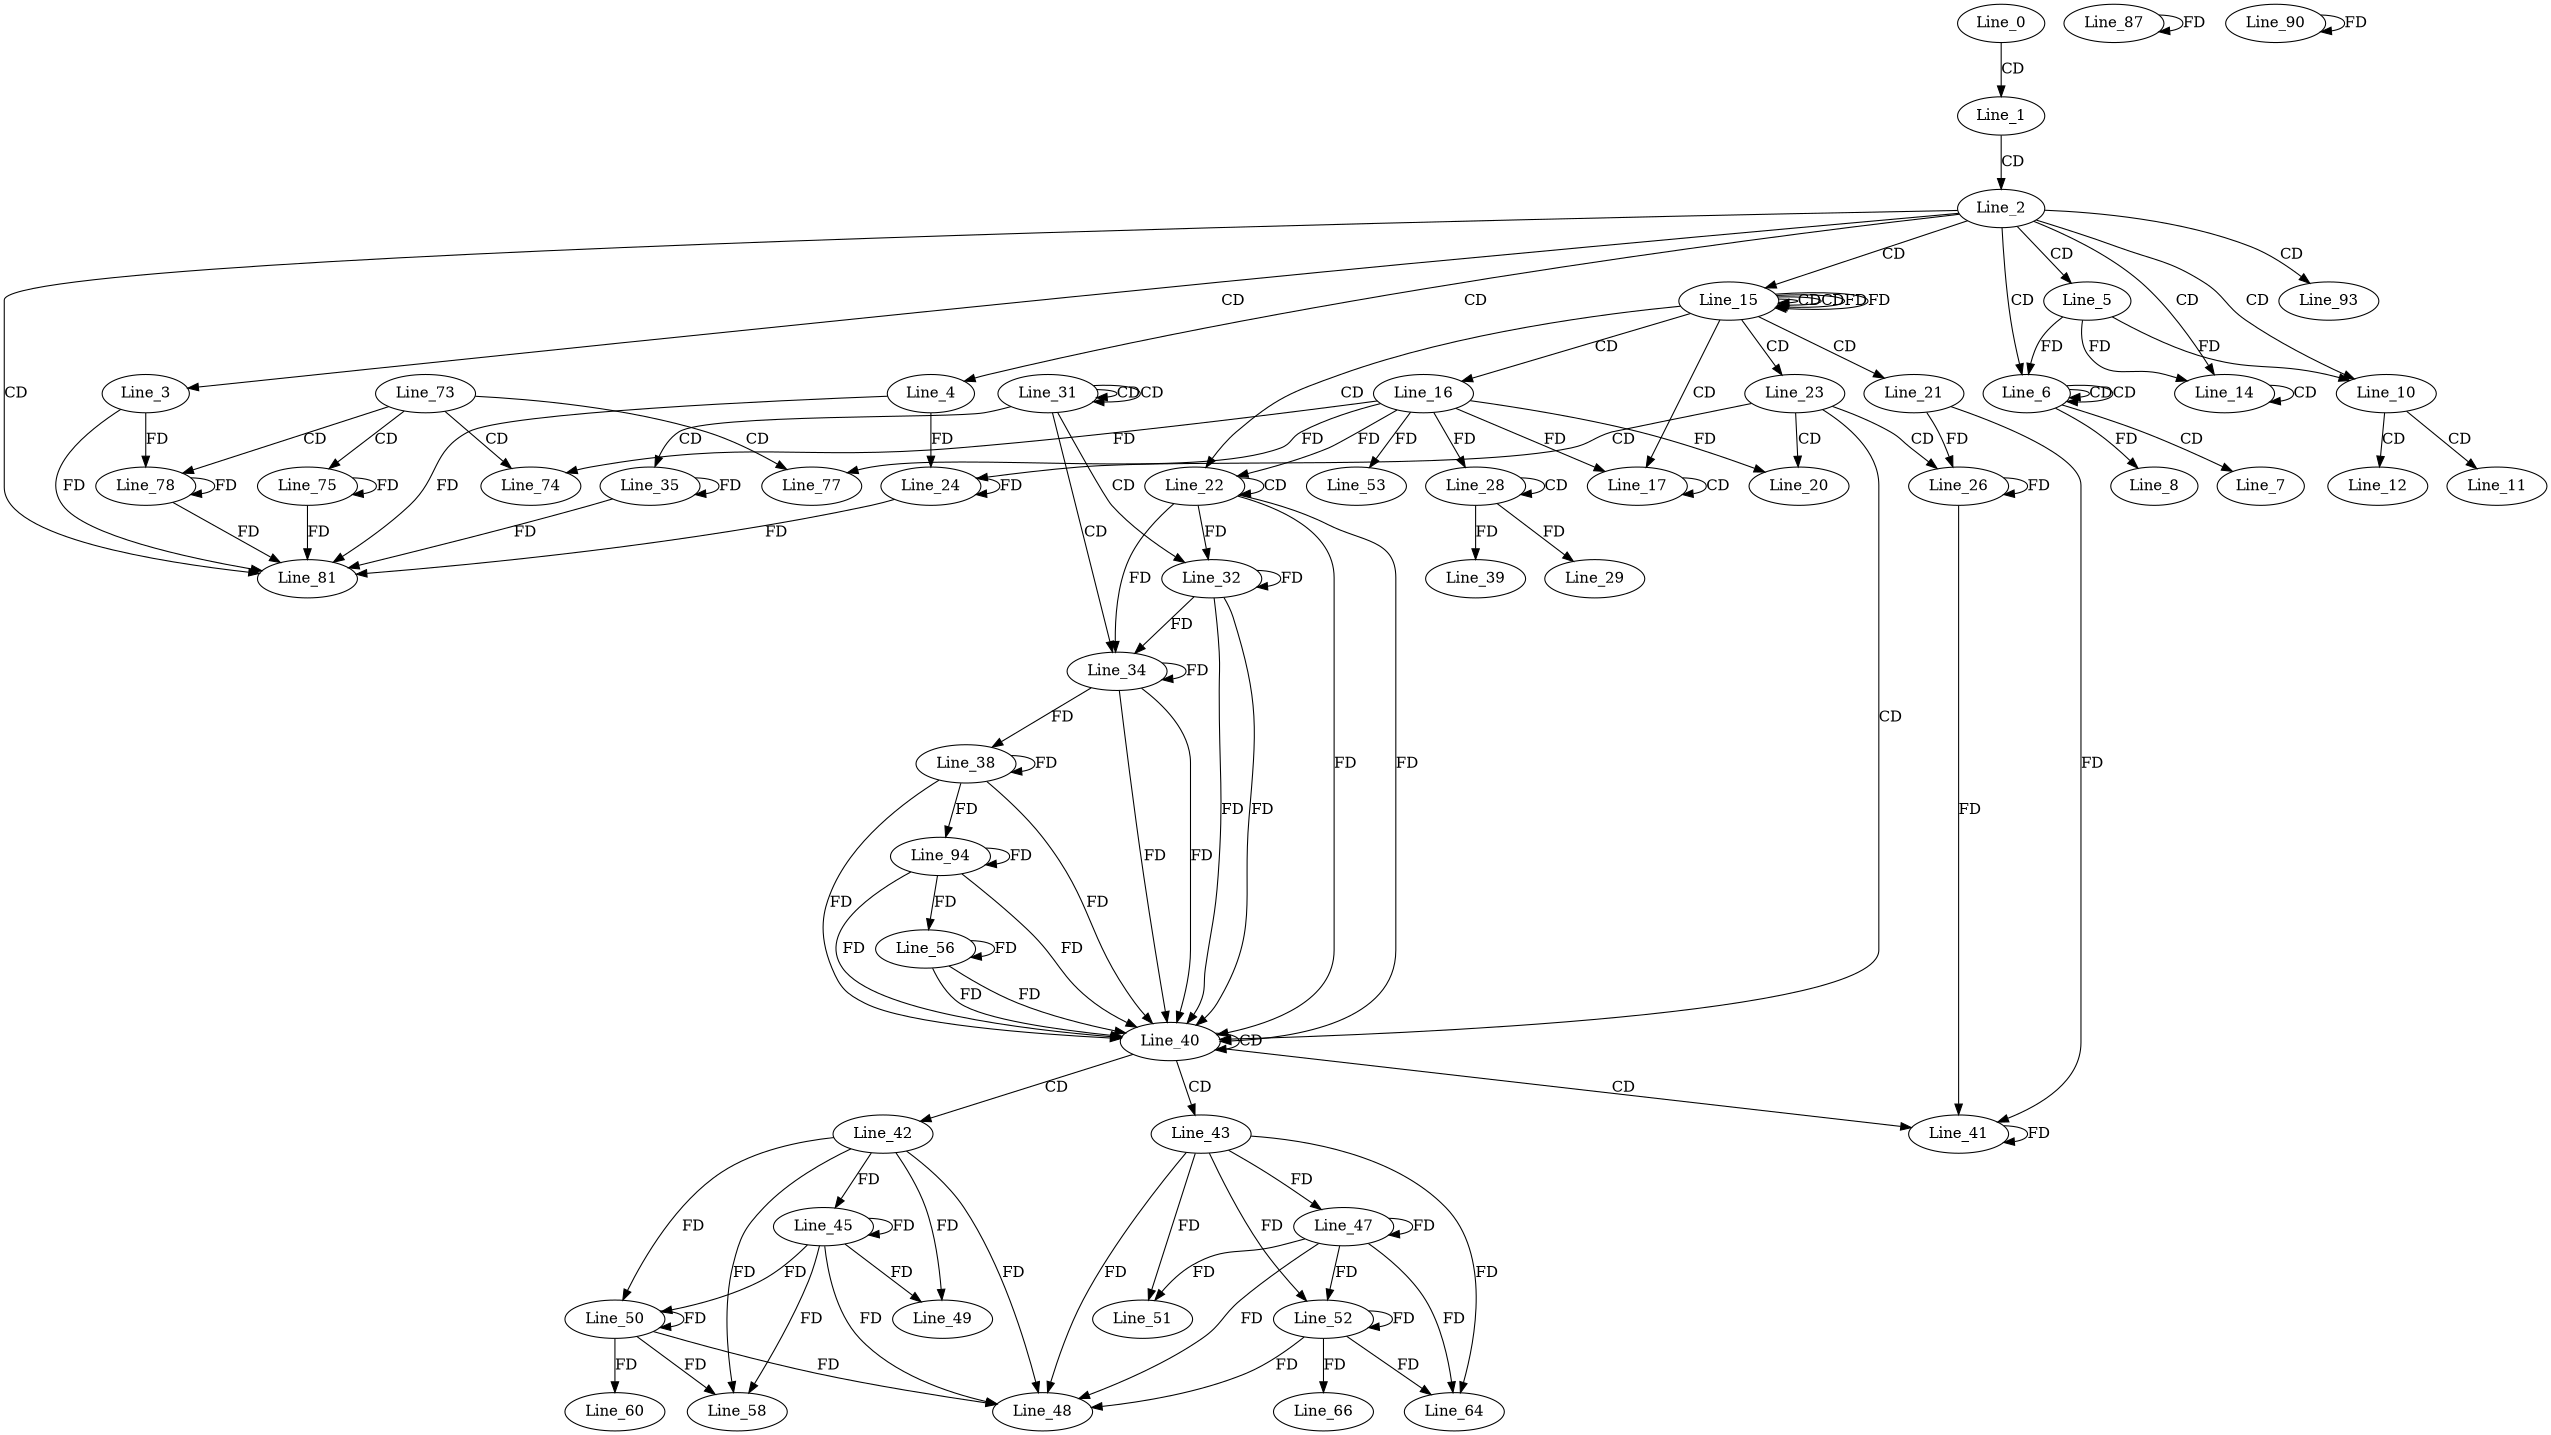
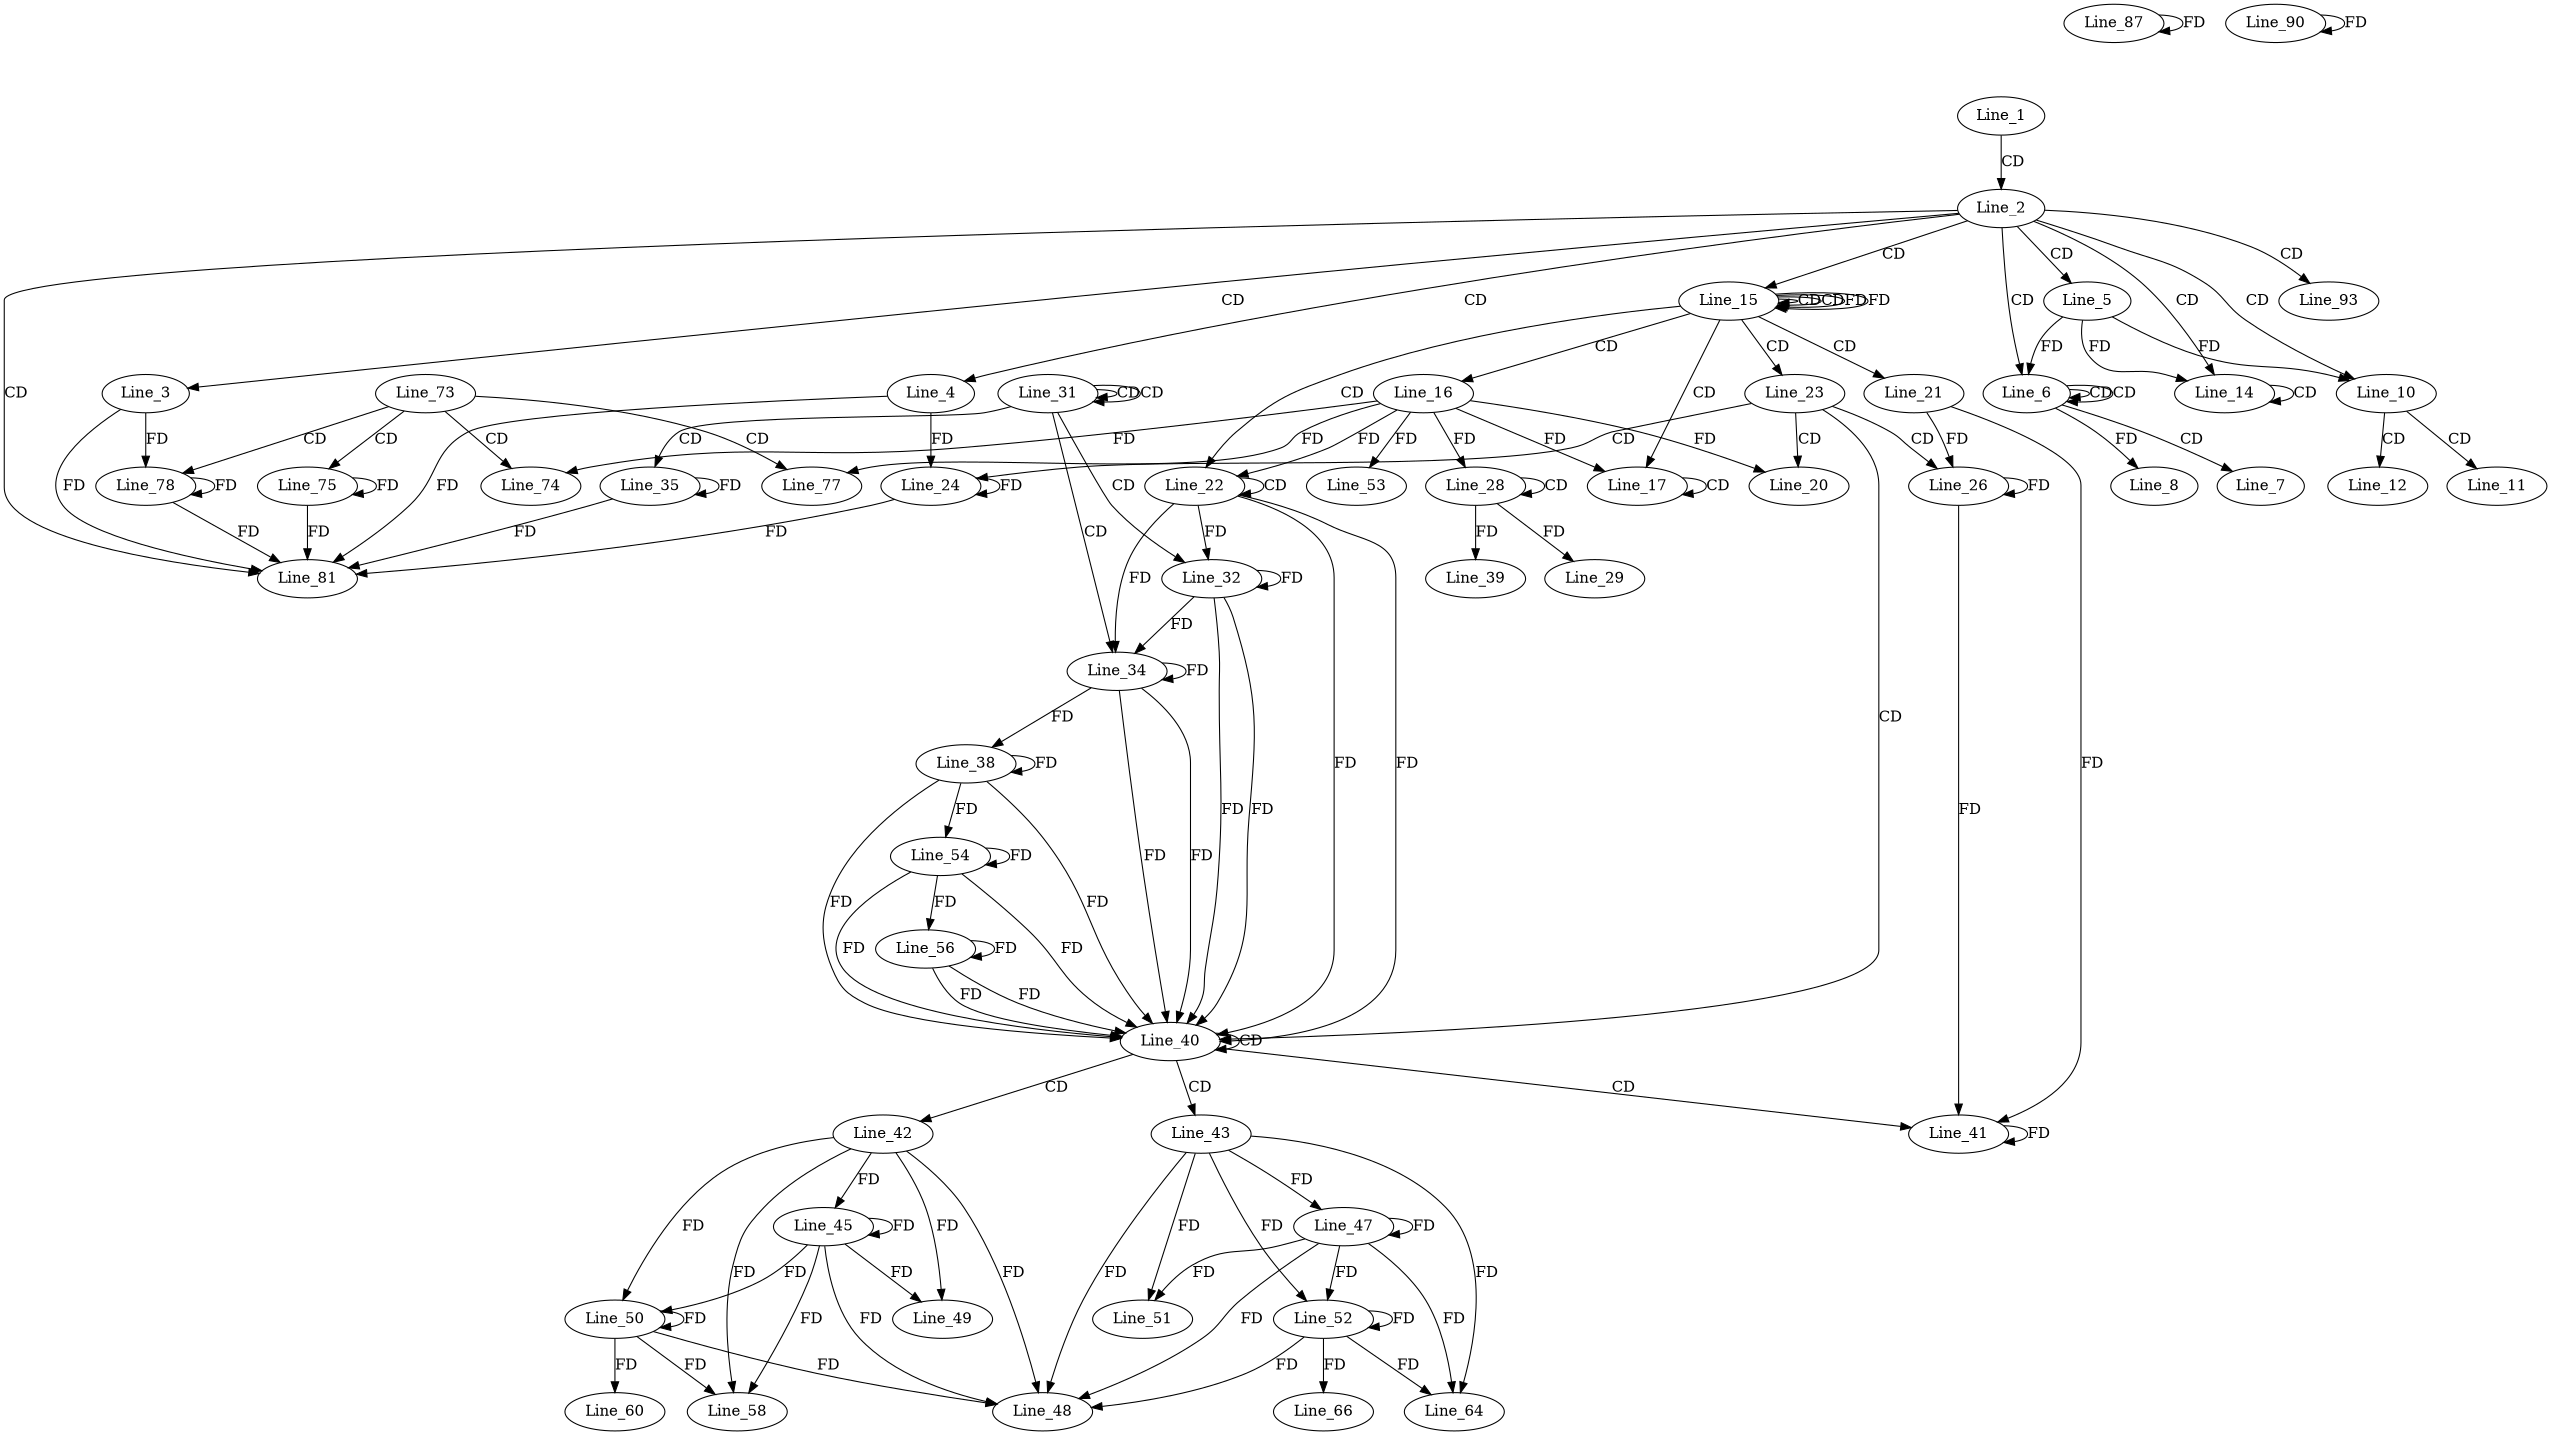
(2001, 23) -> none
(940, 856) -> (940, 856)
